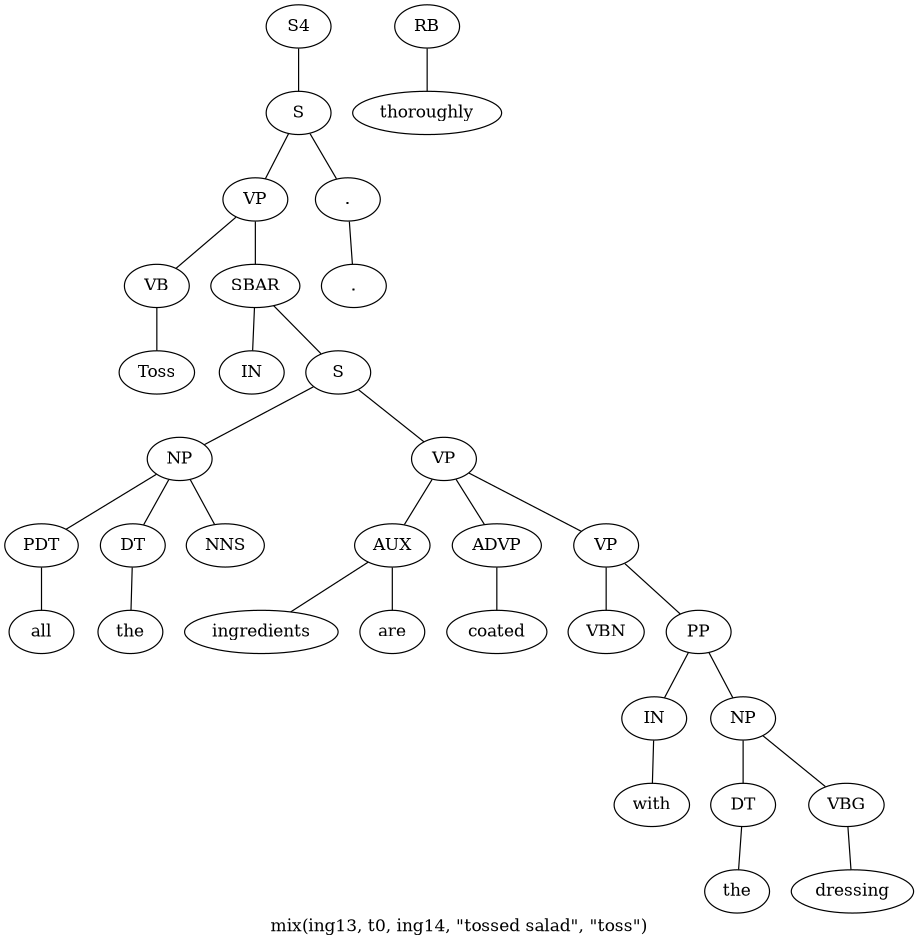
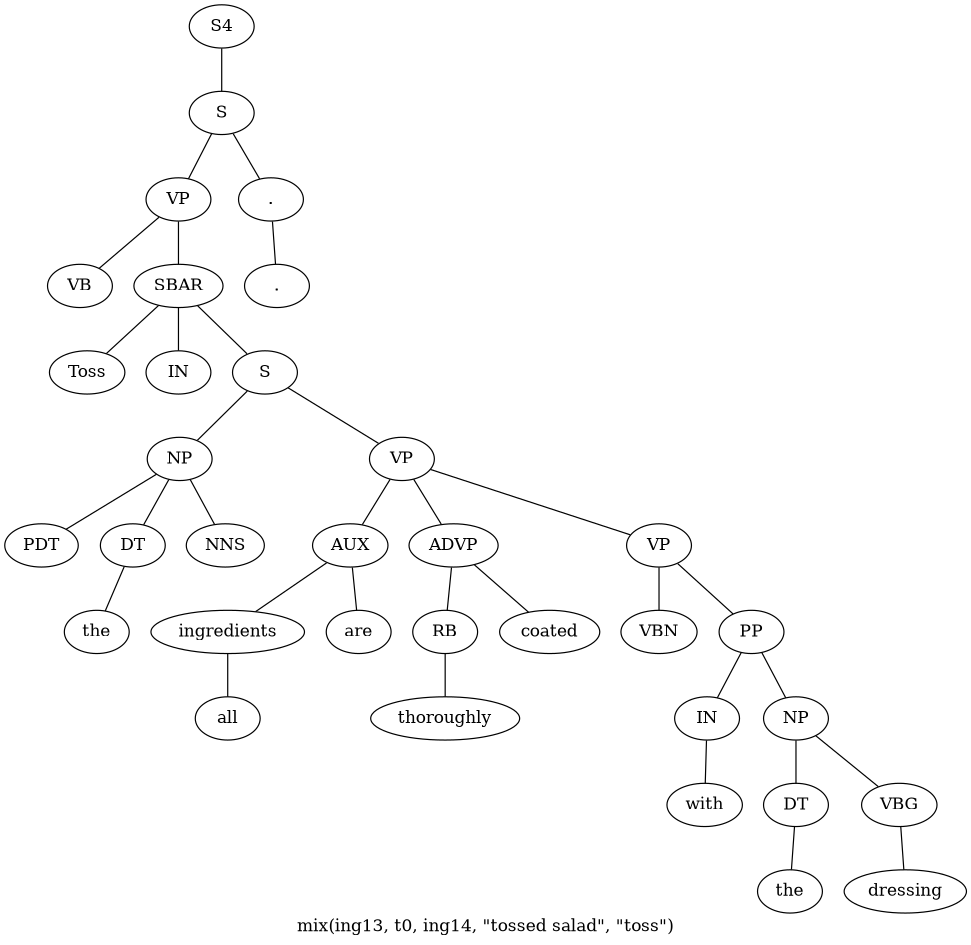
(157, 329) -> (132, 329)
(42, 589) -> (228, 675)
none -> (449, 589)
